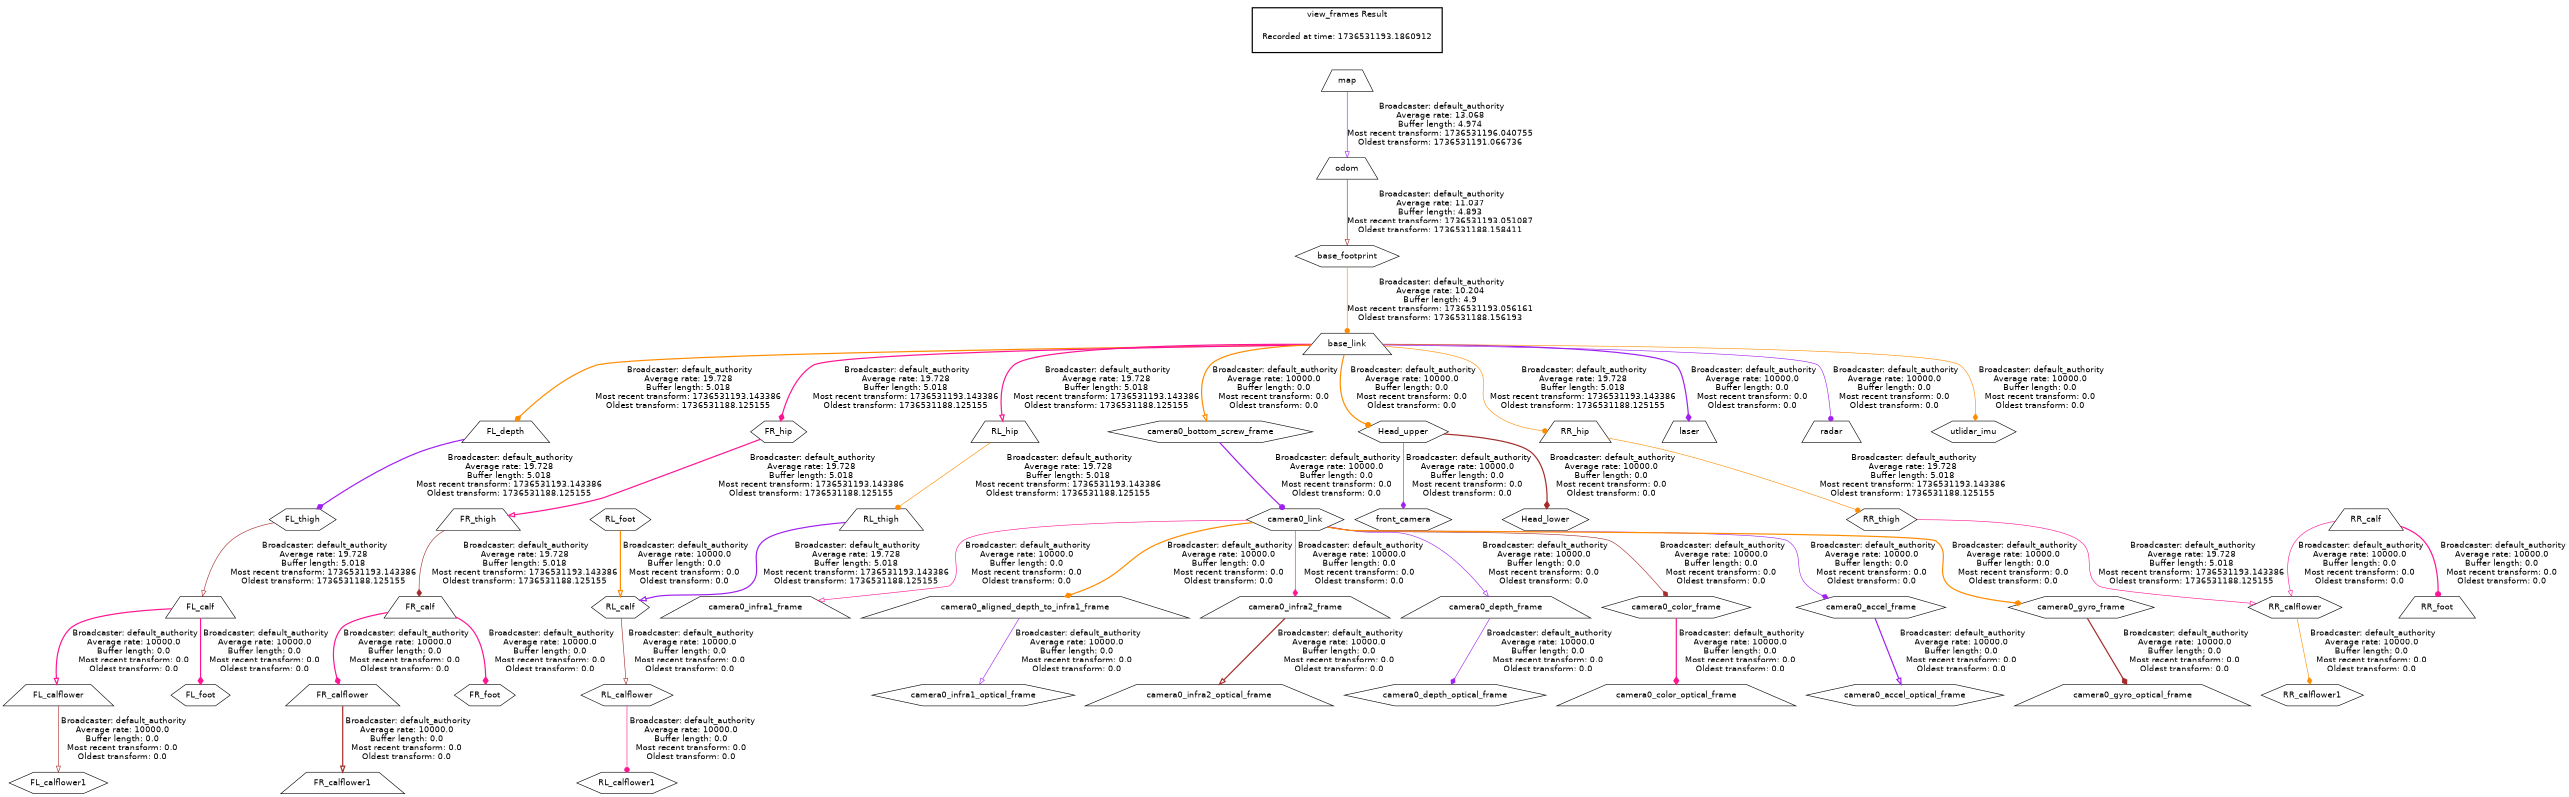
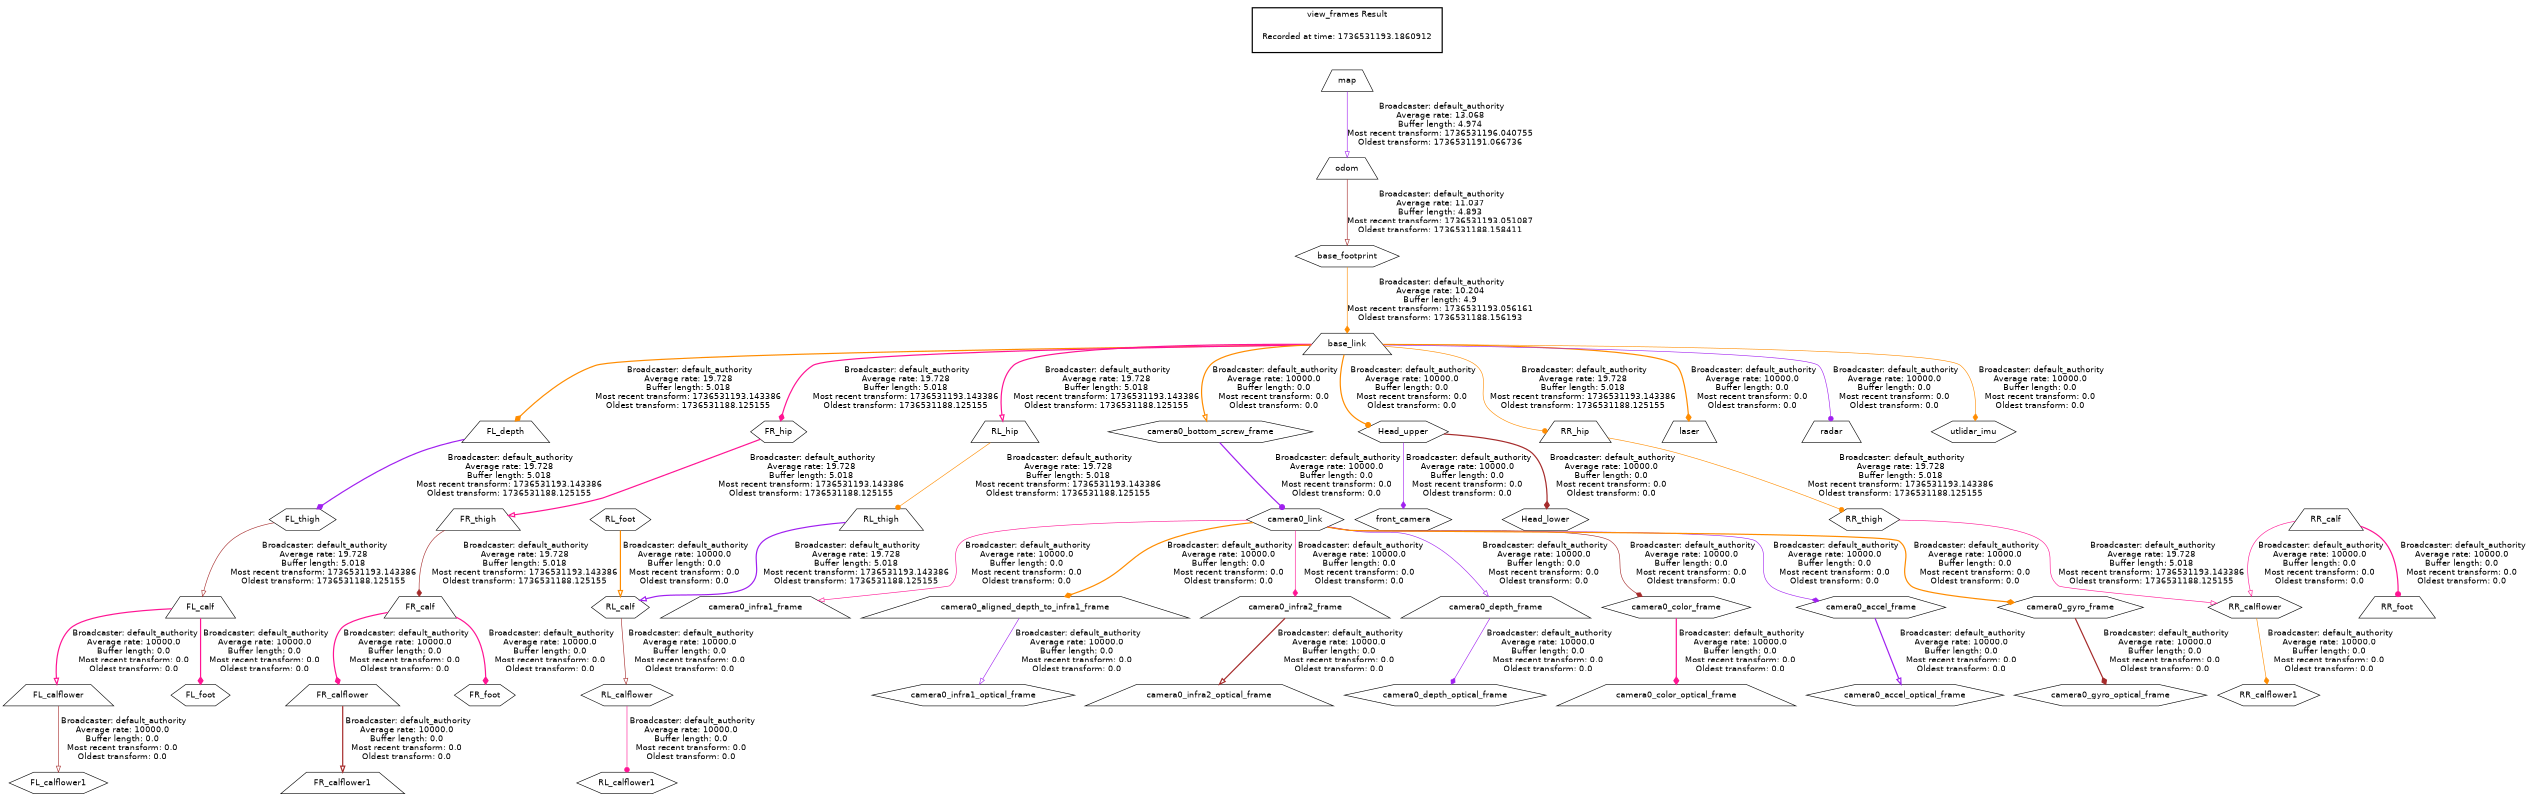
(1347, 298) -> (1347, 297)
(1633, 354) -> (1633, 354)
(2133, 695) -> (2110, 695)
